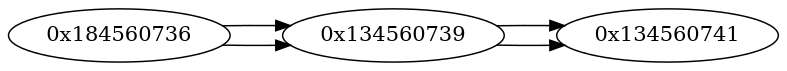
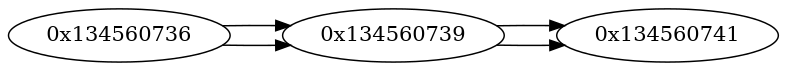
(119, 35) -> (119, 35)
